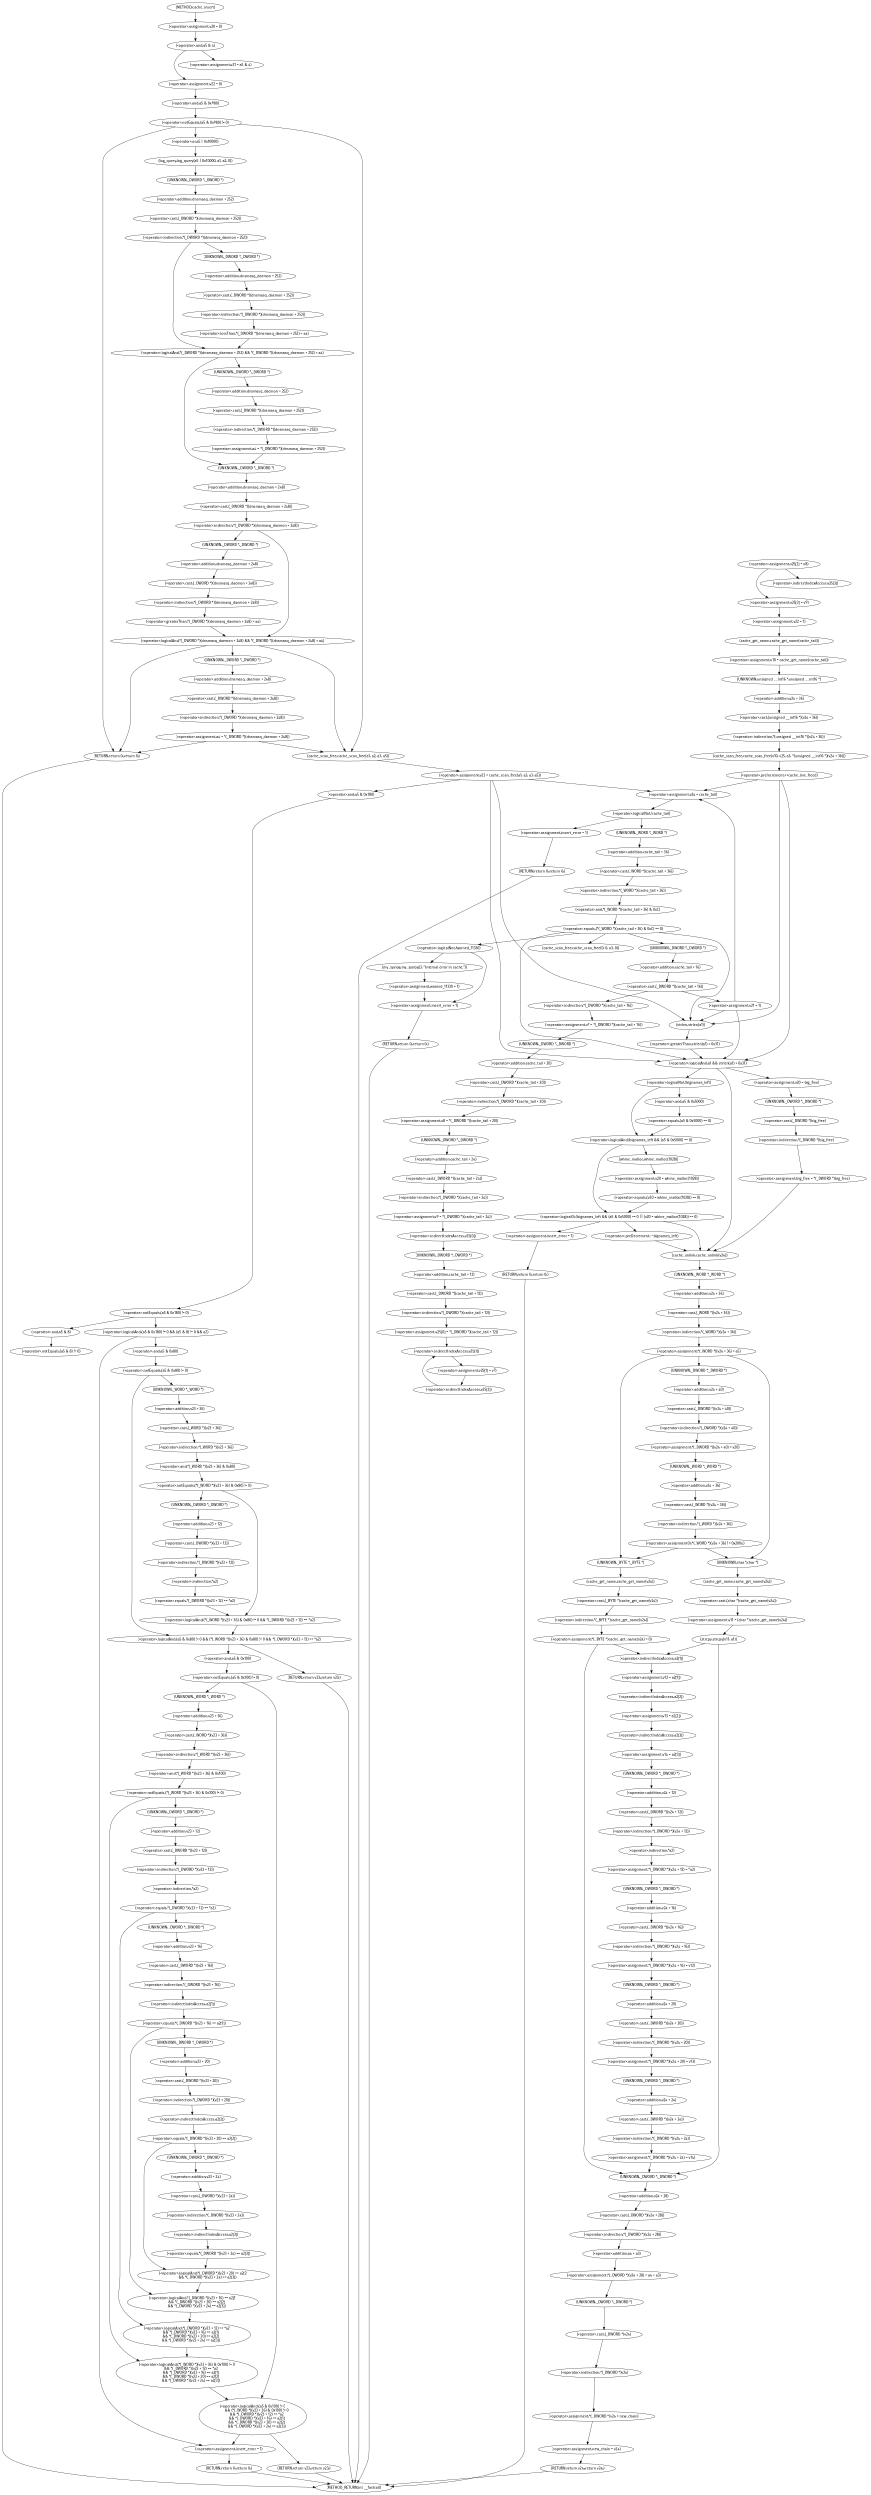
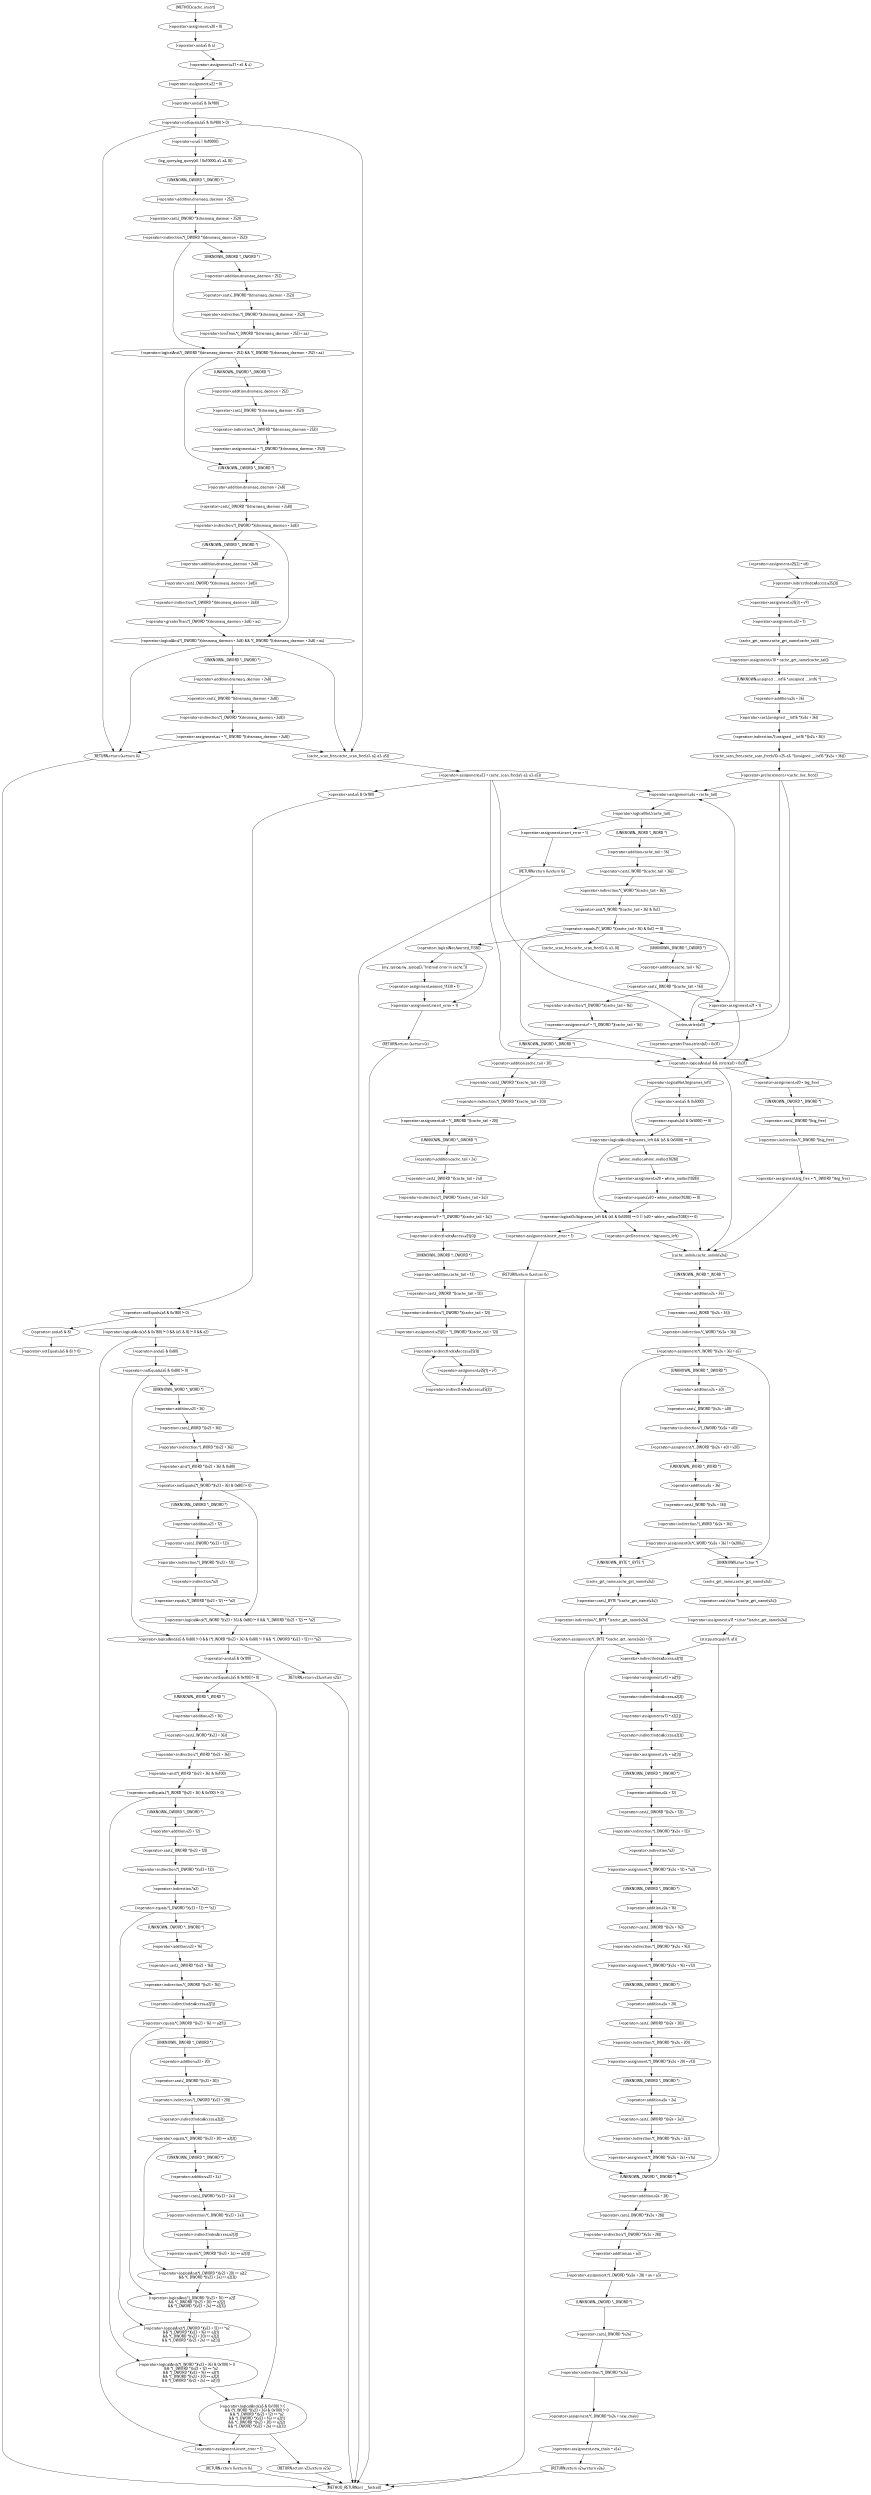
(174, 64) -> (209, 74)
(756, 582) -> (793, 592)
(738, 1609) -> none
